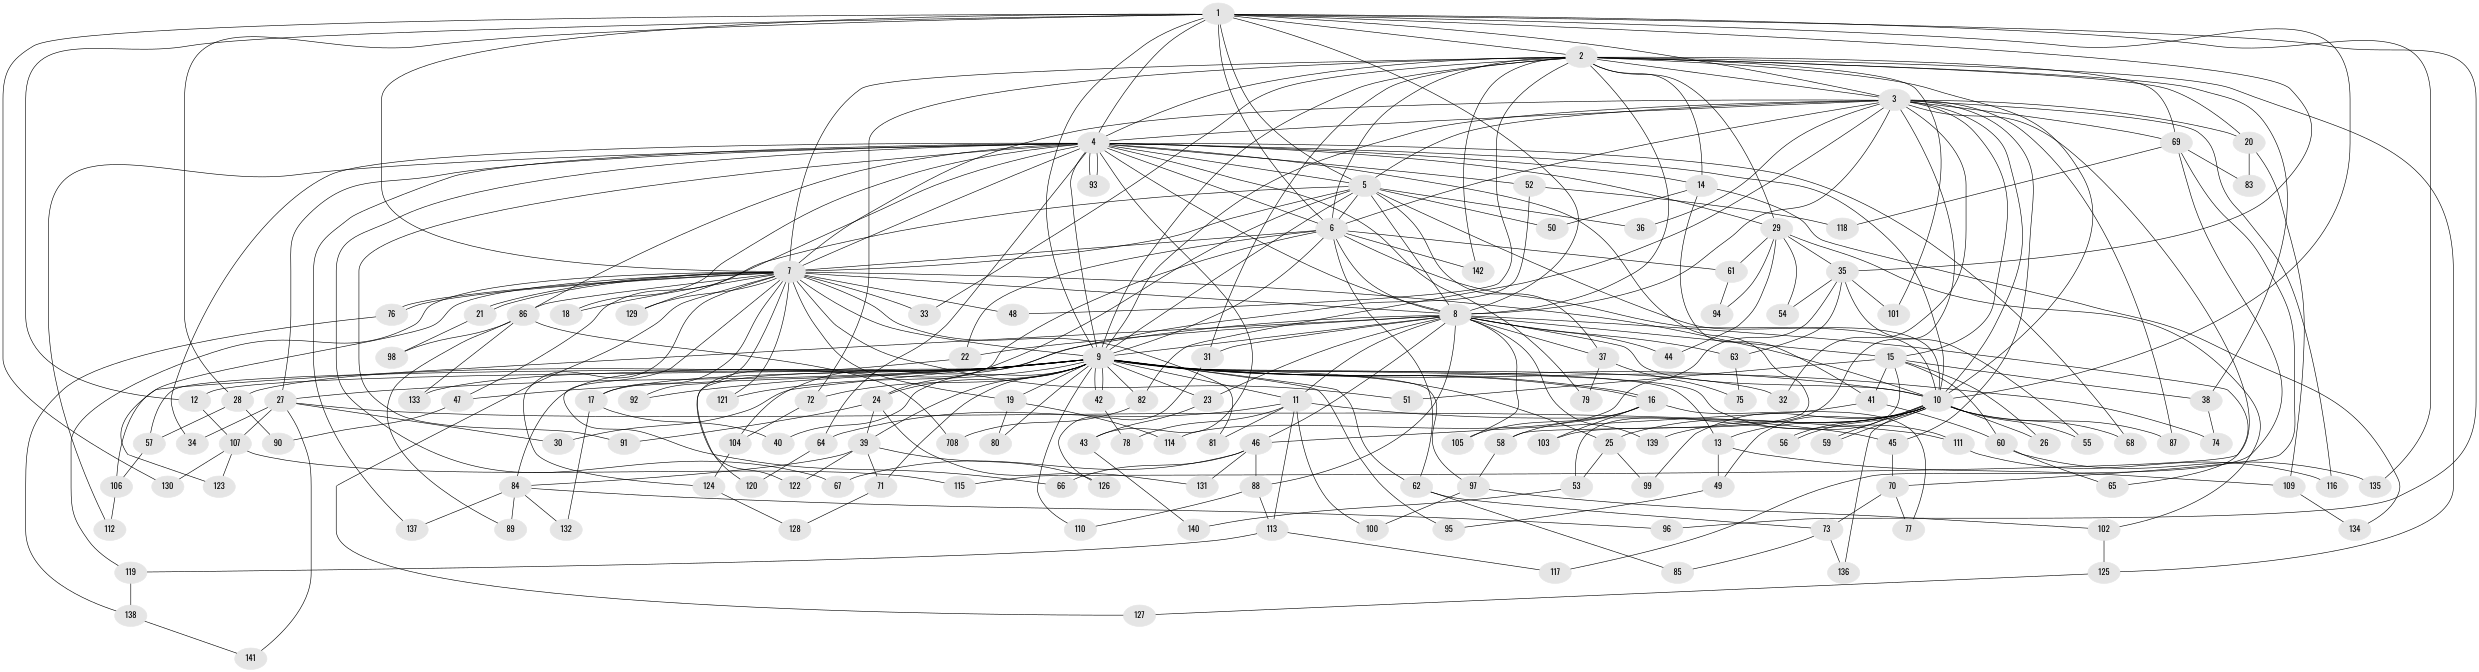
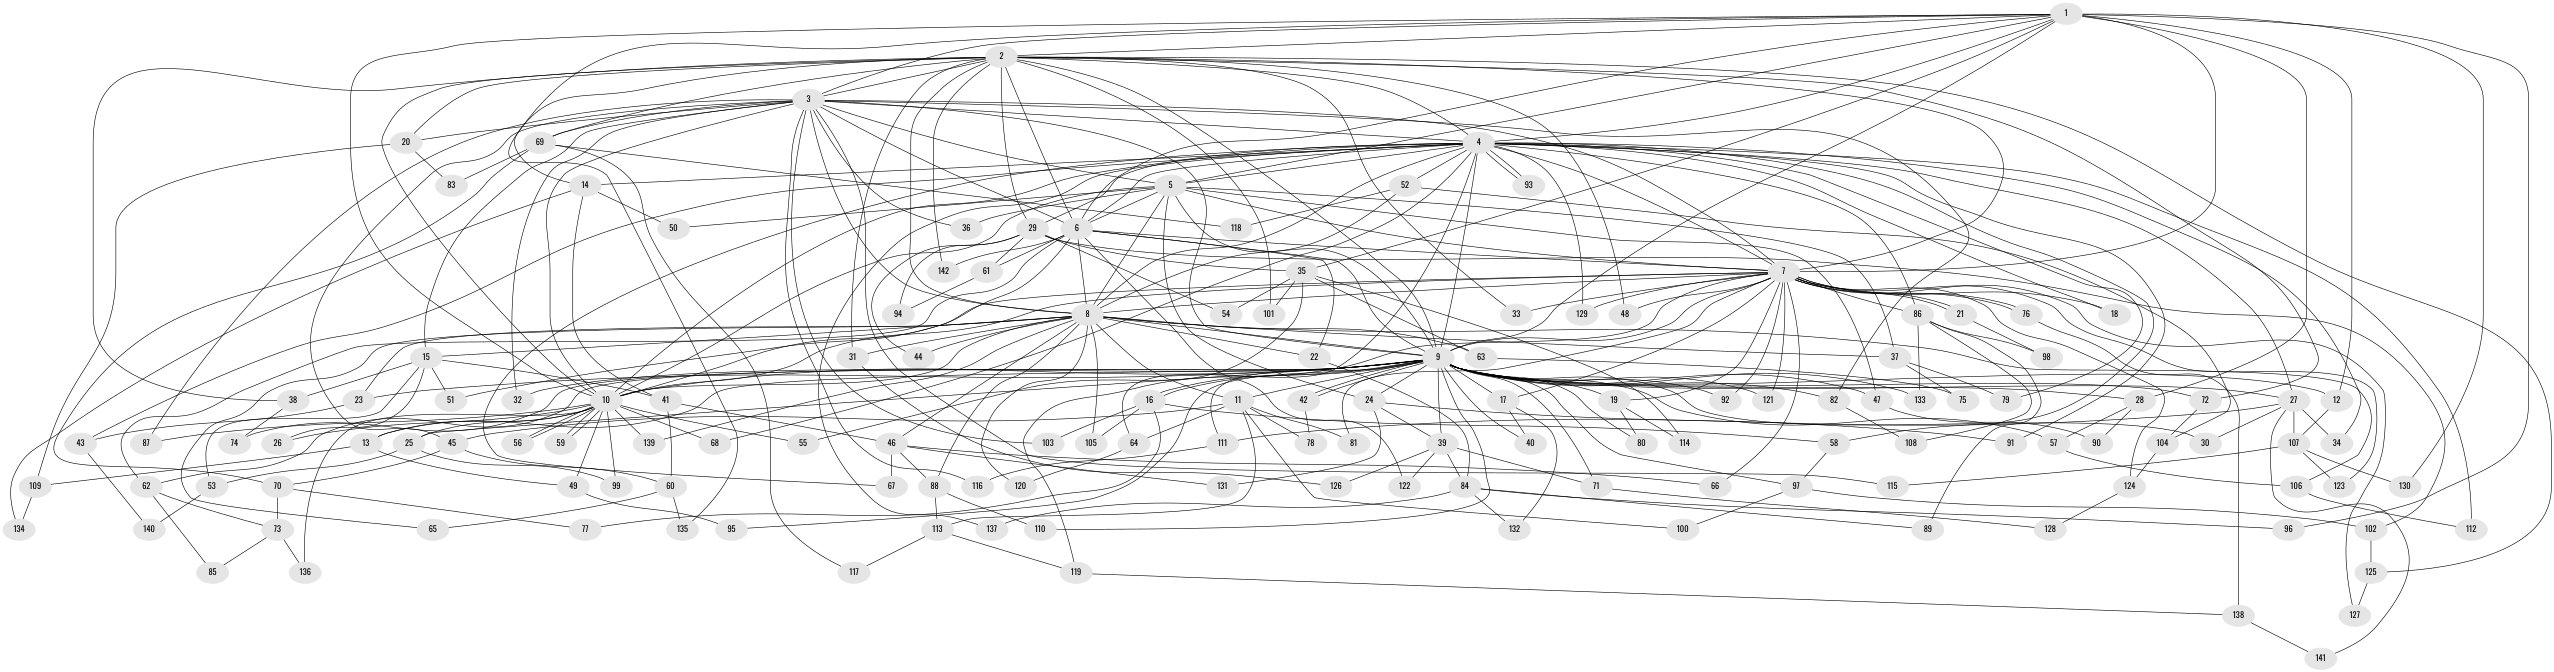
(1502, 135) -> (1321, 240)
(1948, 382) -> (561, 467)
(953, 444) -> (1911, 444)
